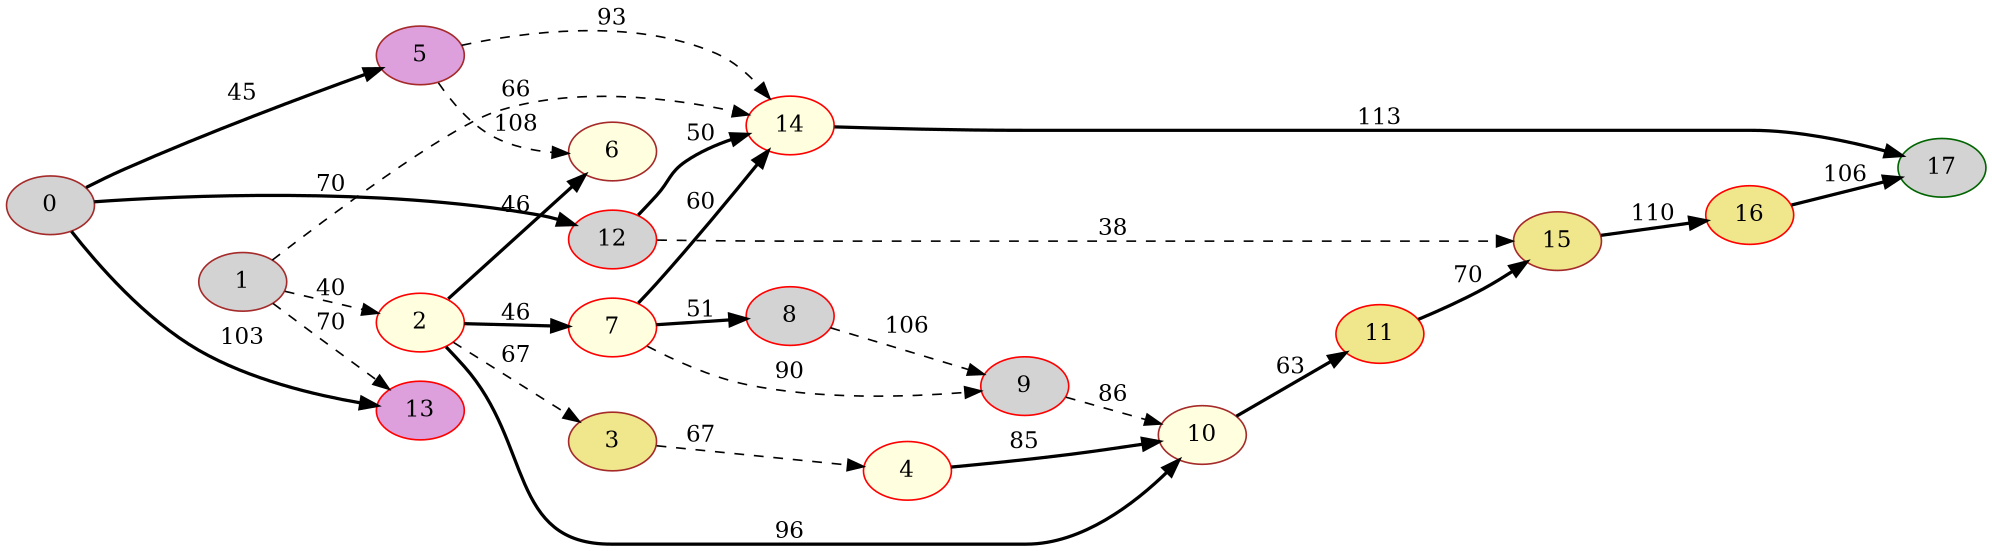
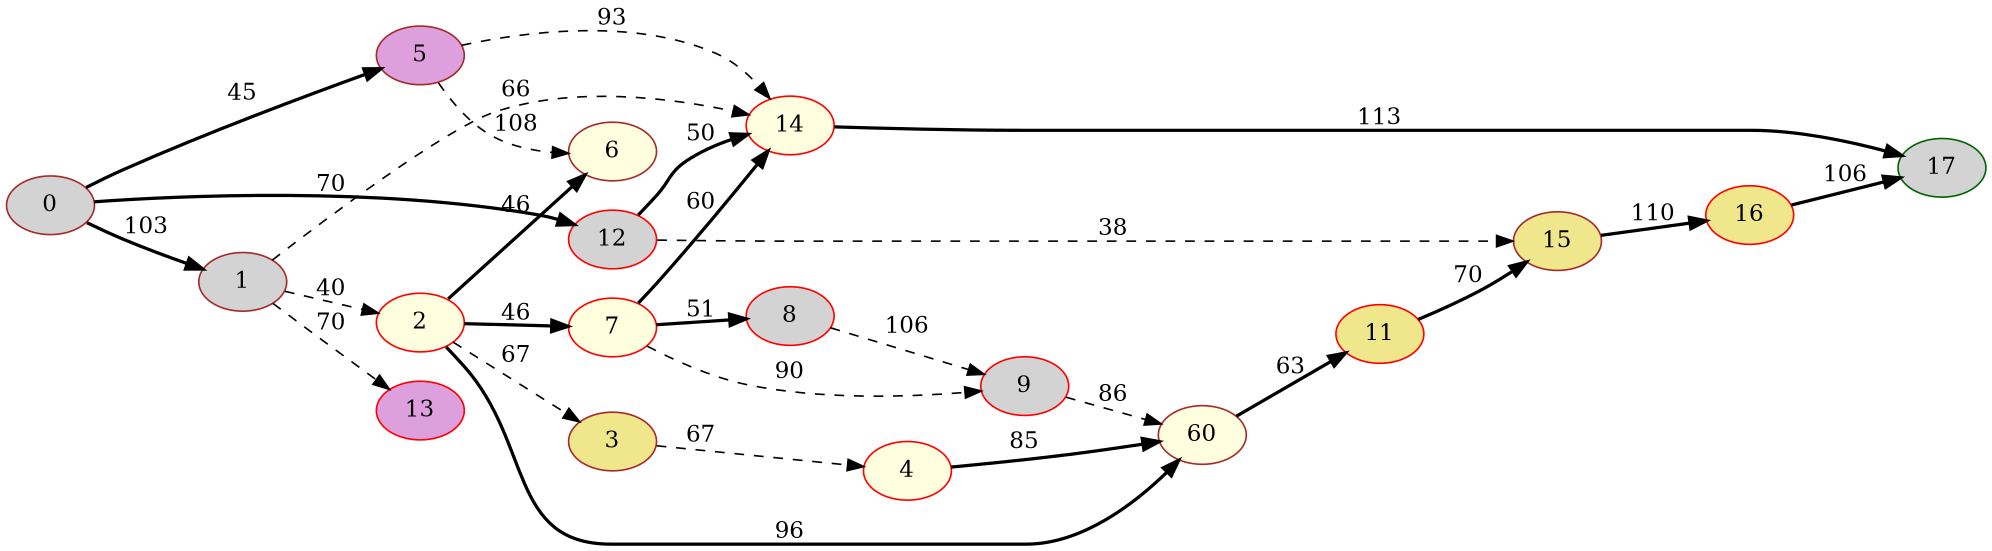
(197, 349) -> (136, 245)
(1202, 435) -> (1202, 435)
